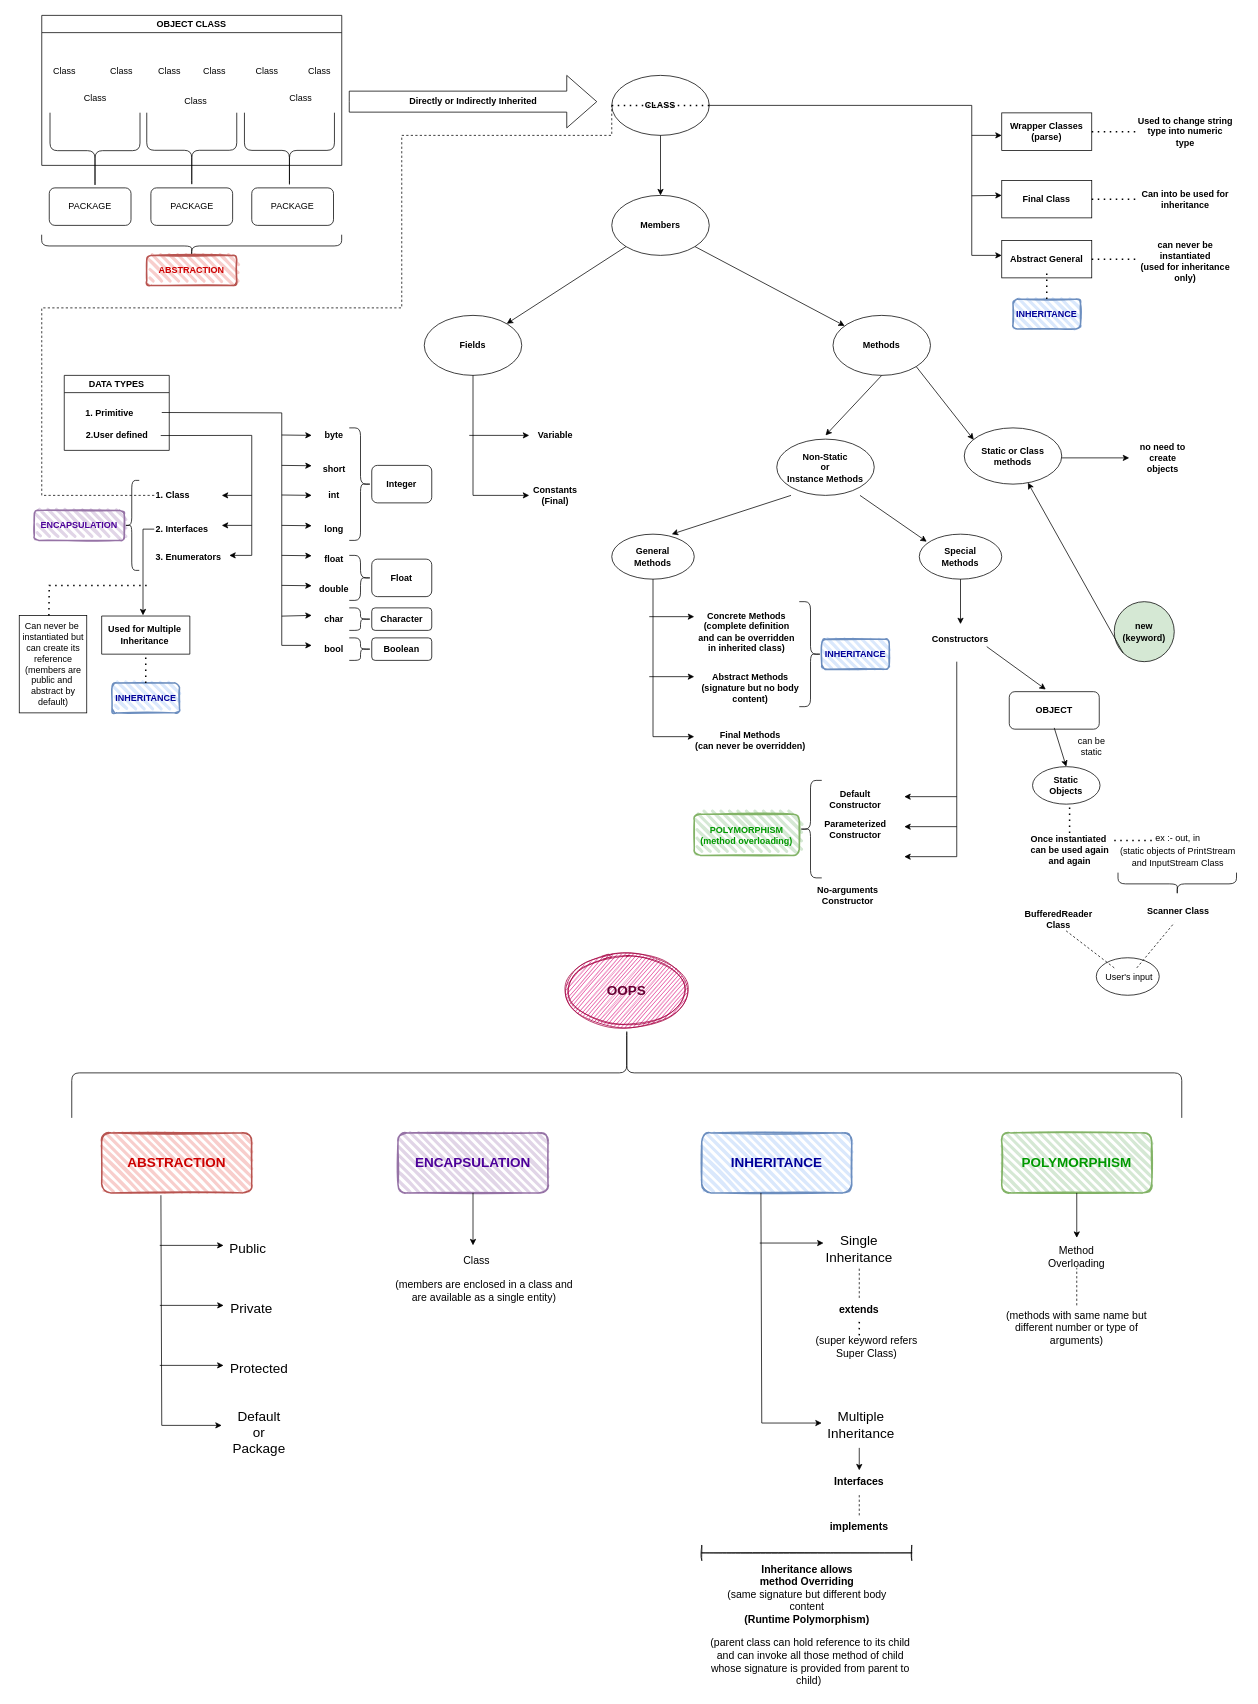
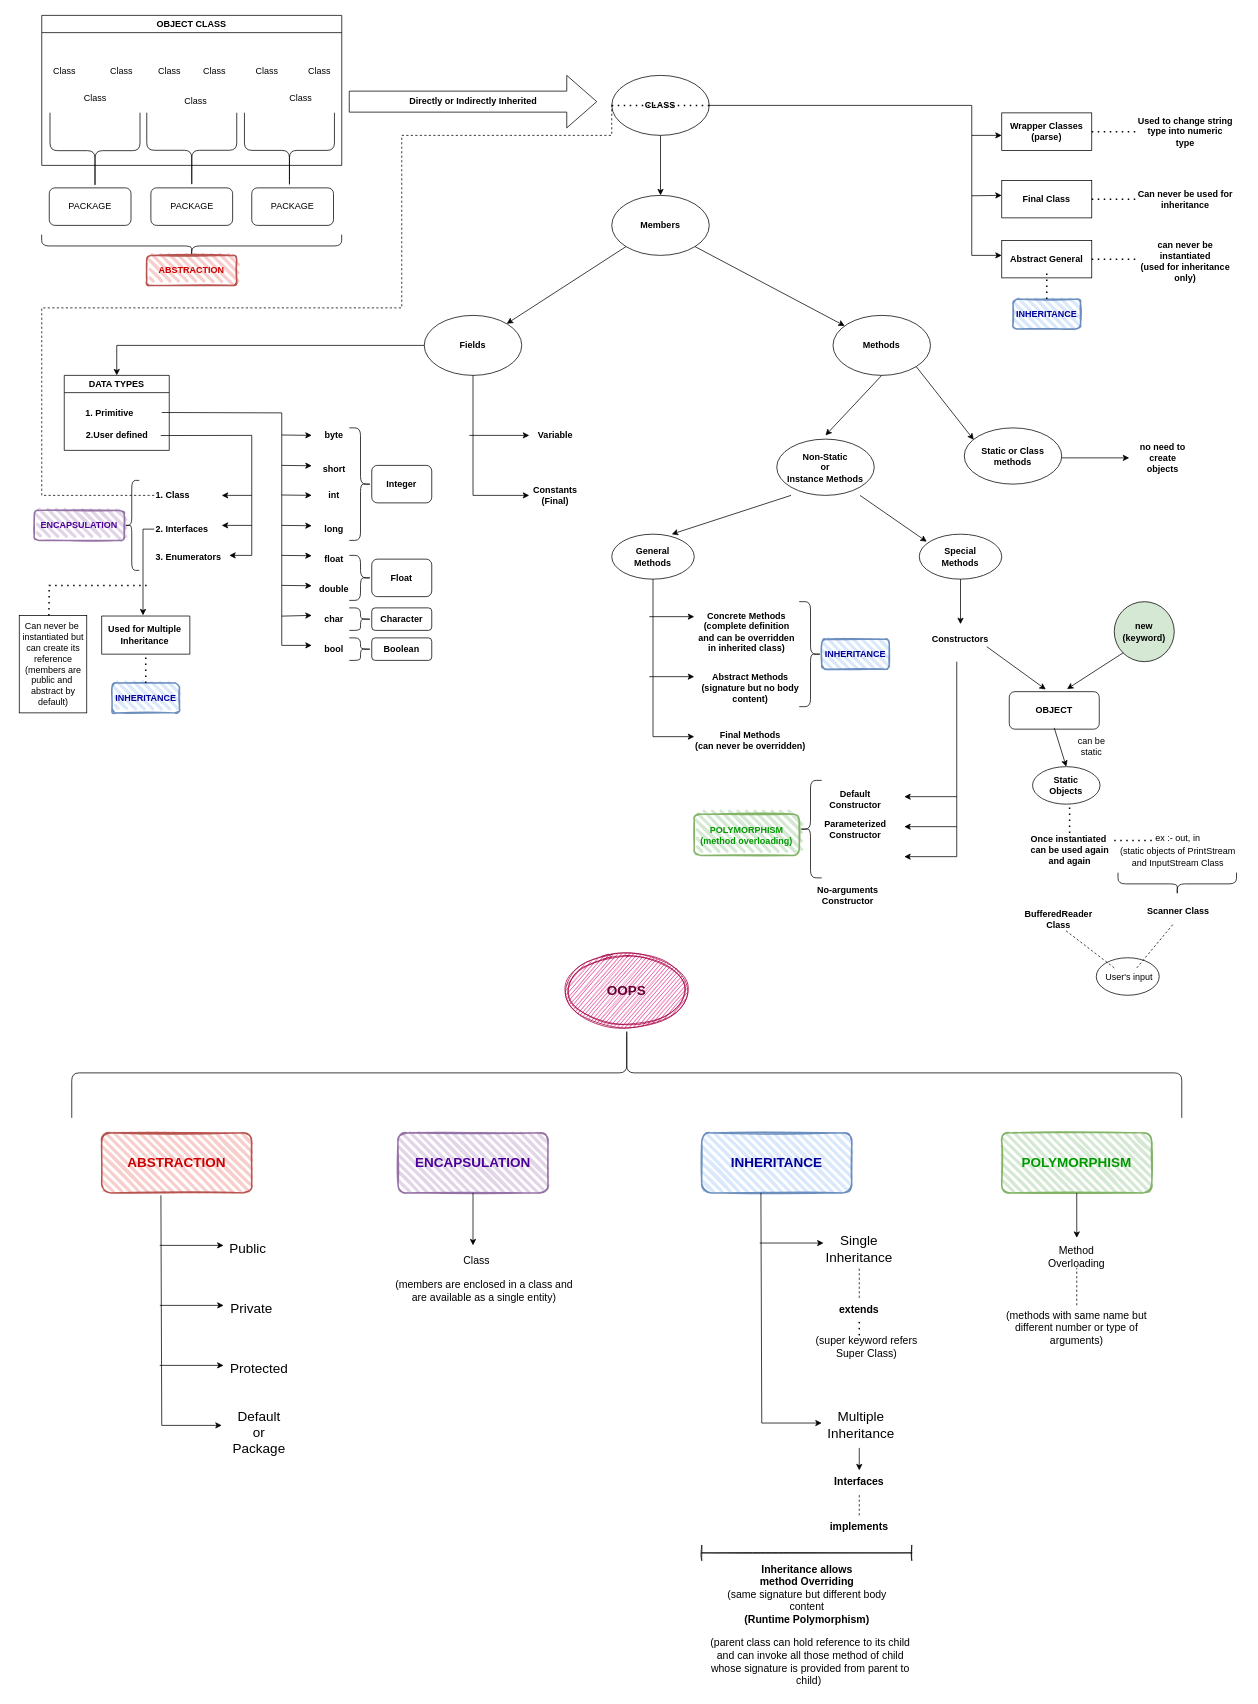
(1185, 199) -> (1185, 199)
none -> (258, 345)
(1077, 570) -> (1097, 669)
